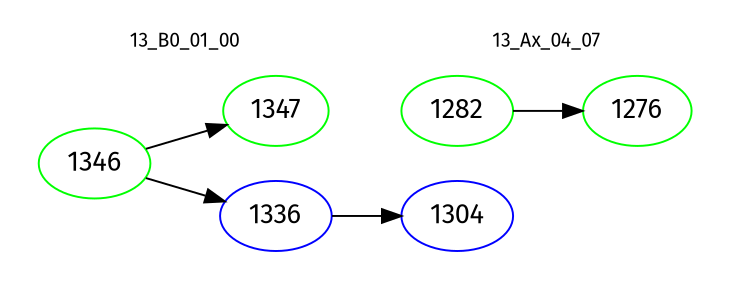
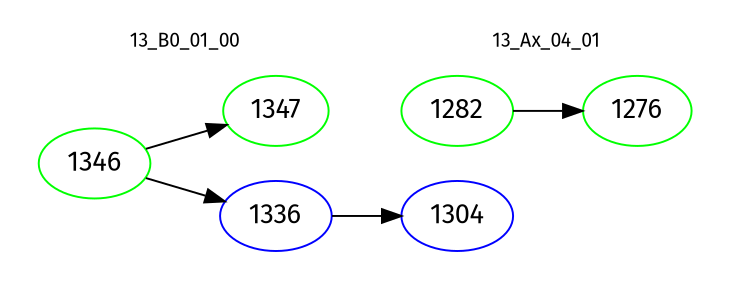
(547, 42) -> (547, 42)
